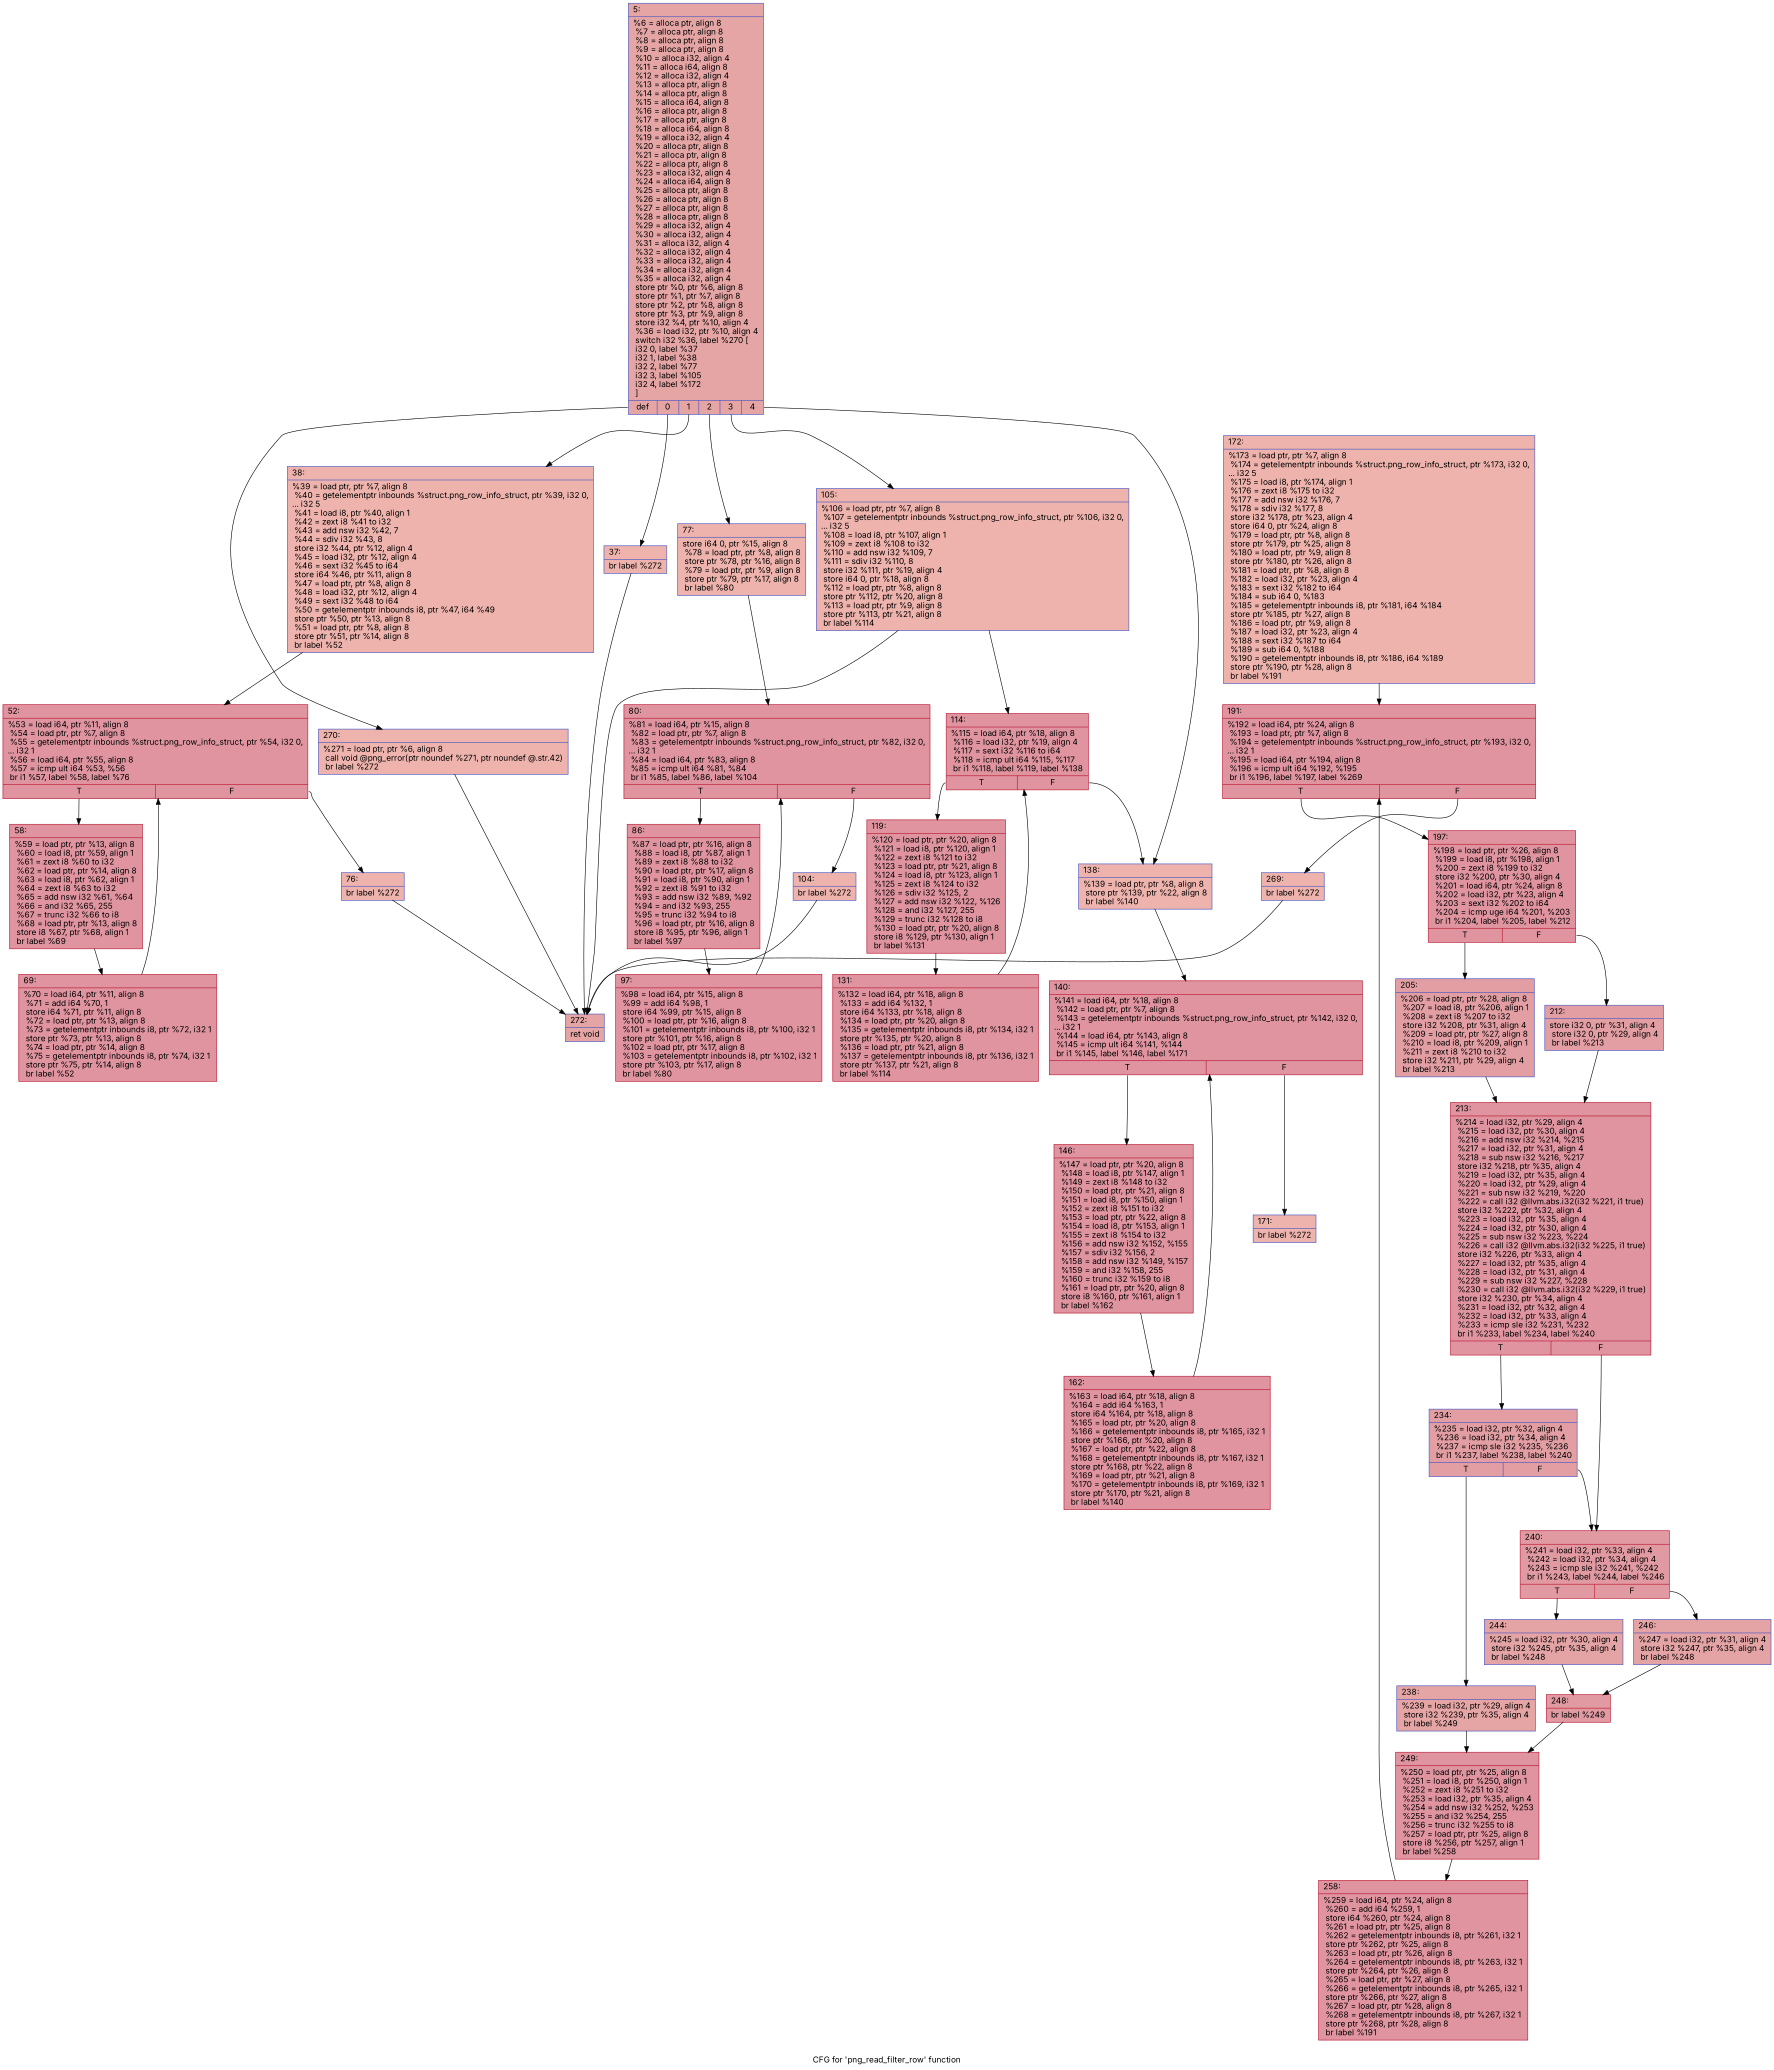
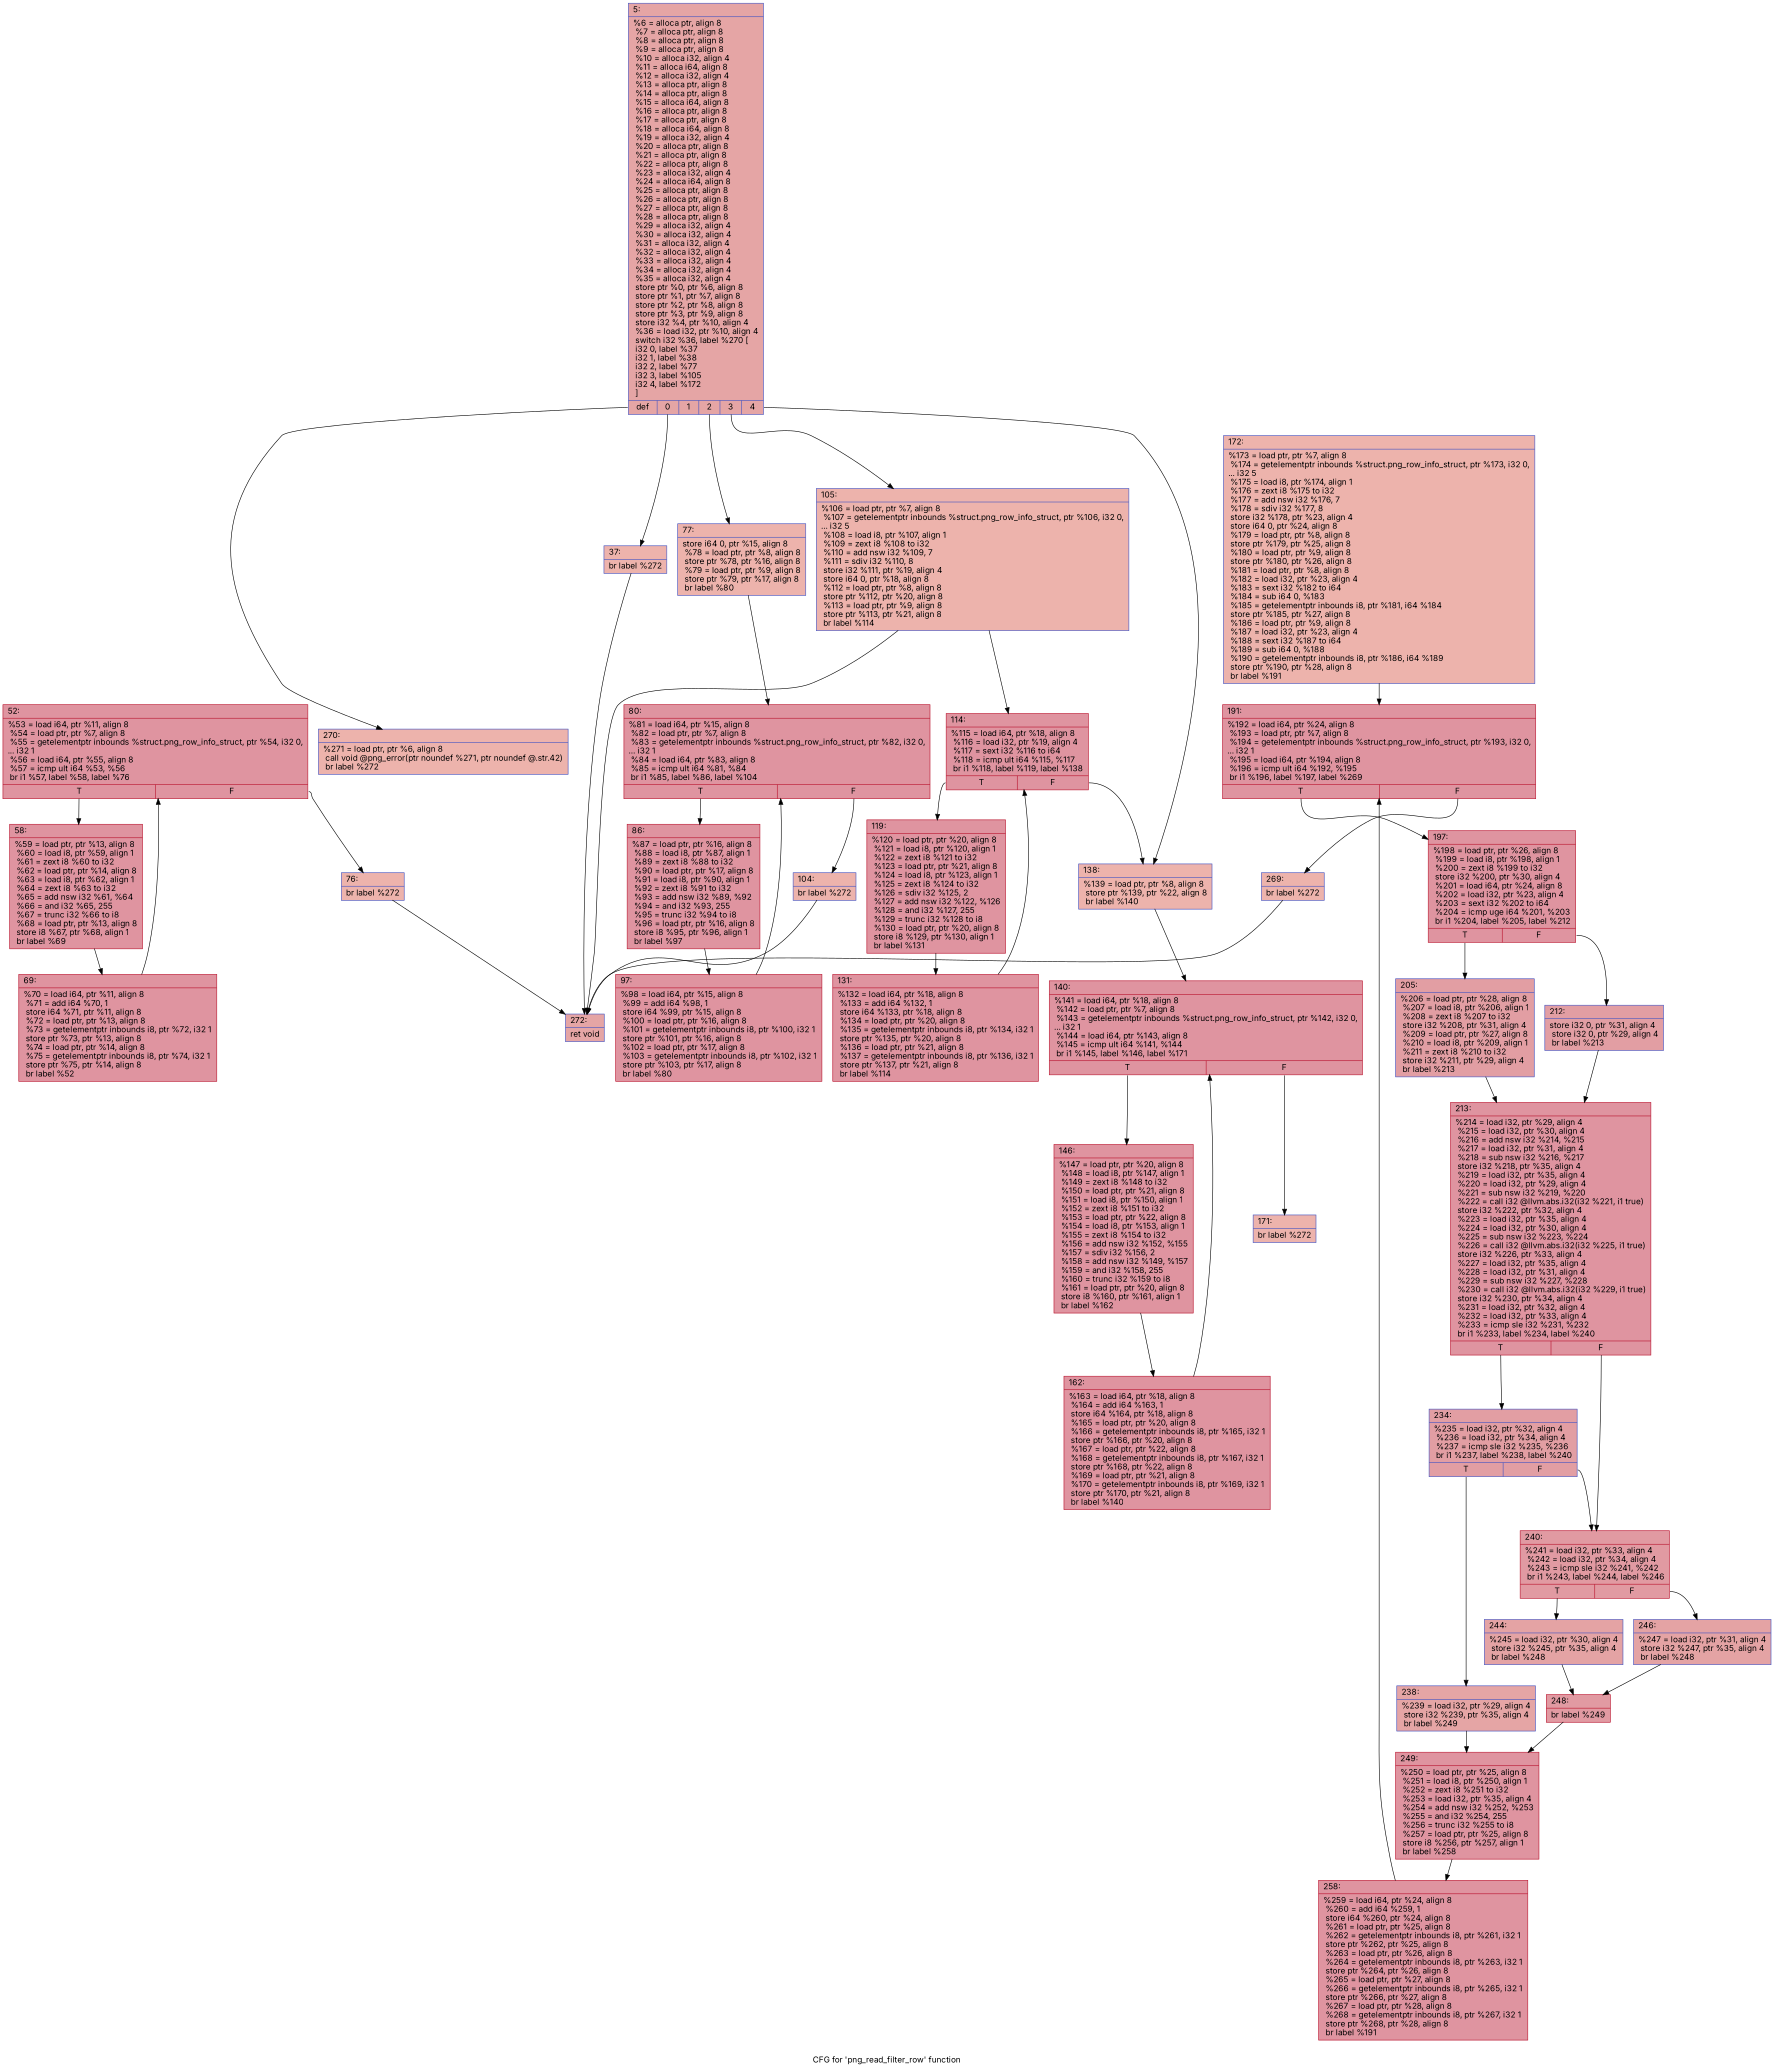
(440, 560) -> none
(515, 892) -> none
